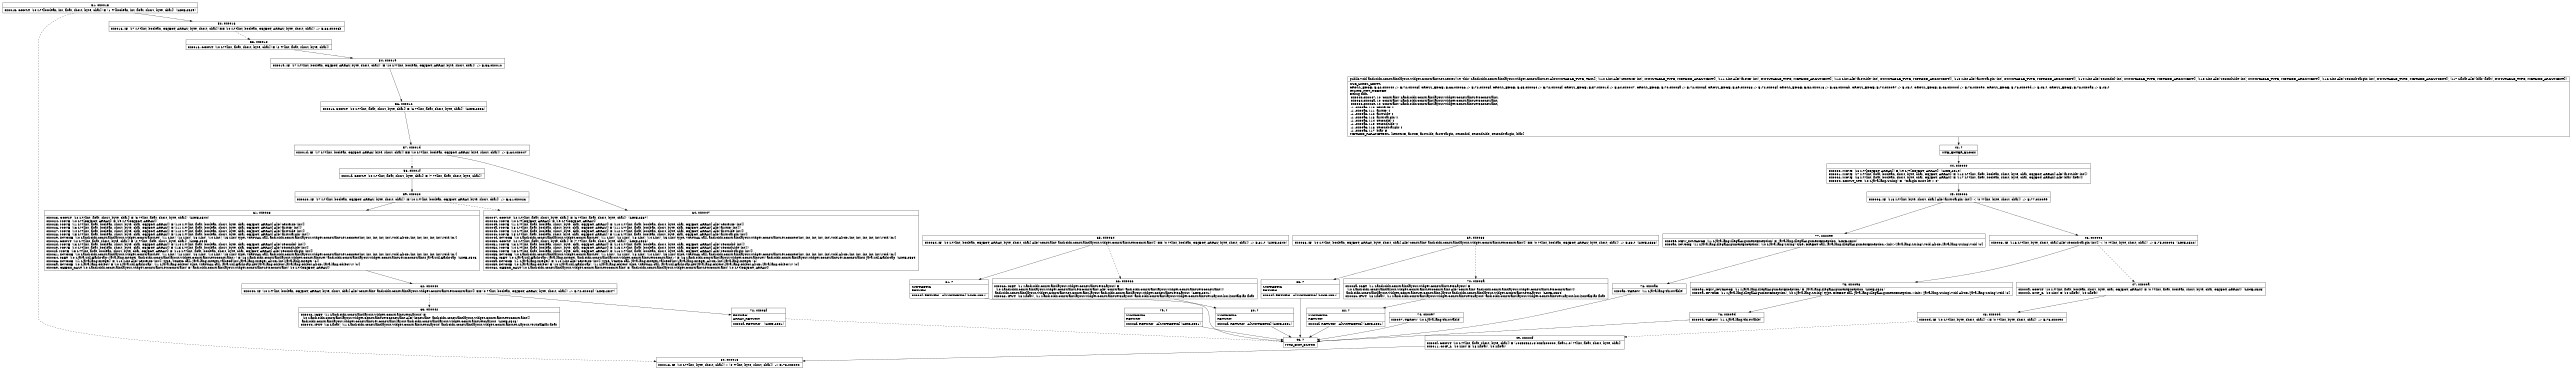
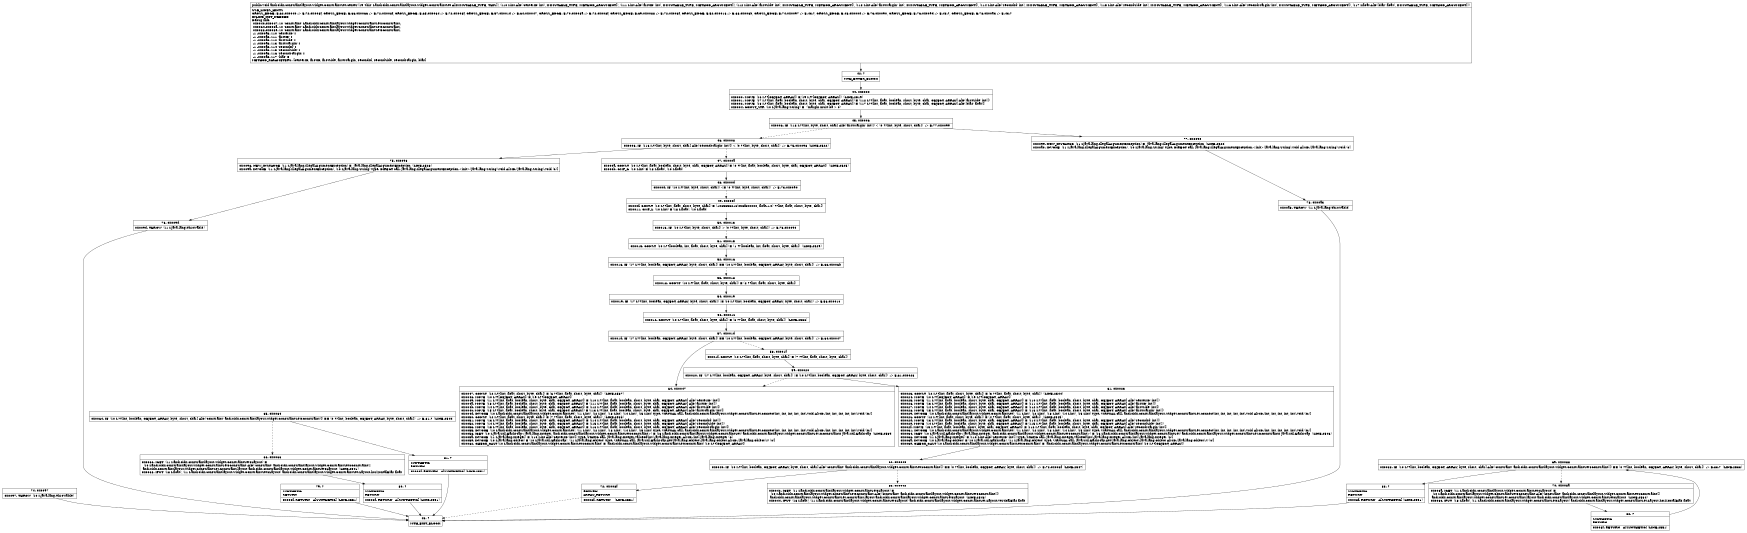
(2025, 218) -> (795, 133)
(1320, 331) -> (1687, 479)
(183, 344) -> (726, 234)
